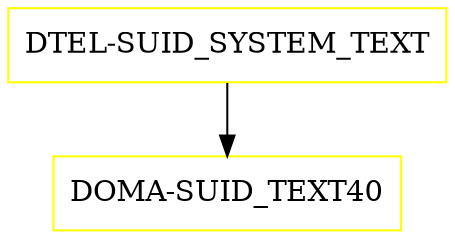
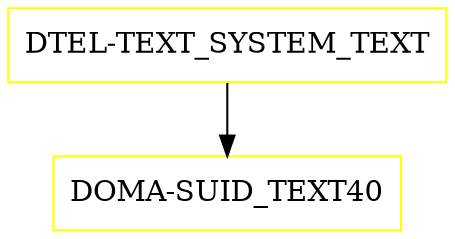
(227, 45) -> (227, 45)
